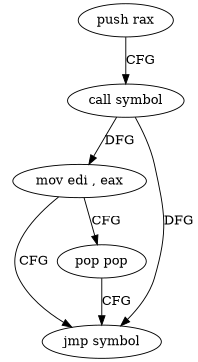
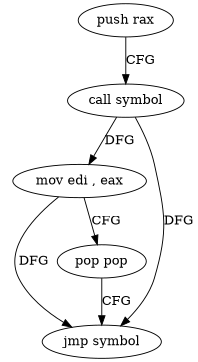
(34, 261) -> (34, 261)
